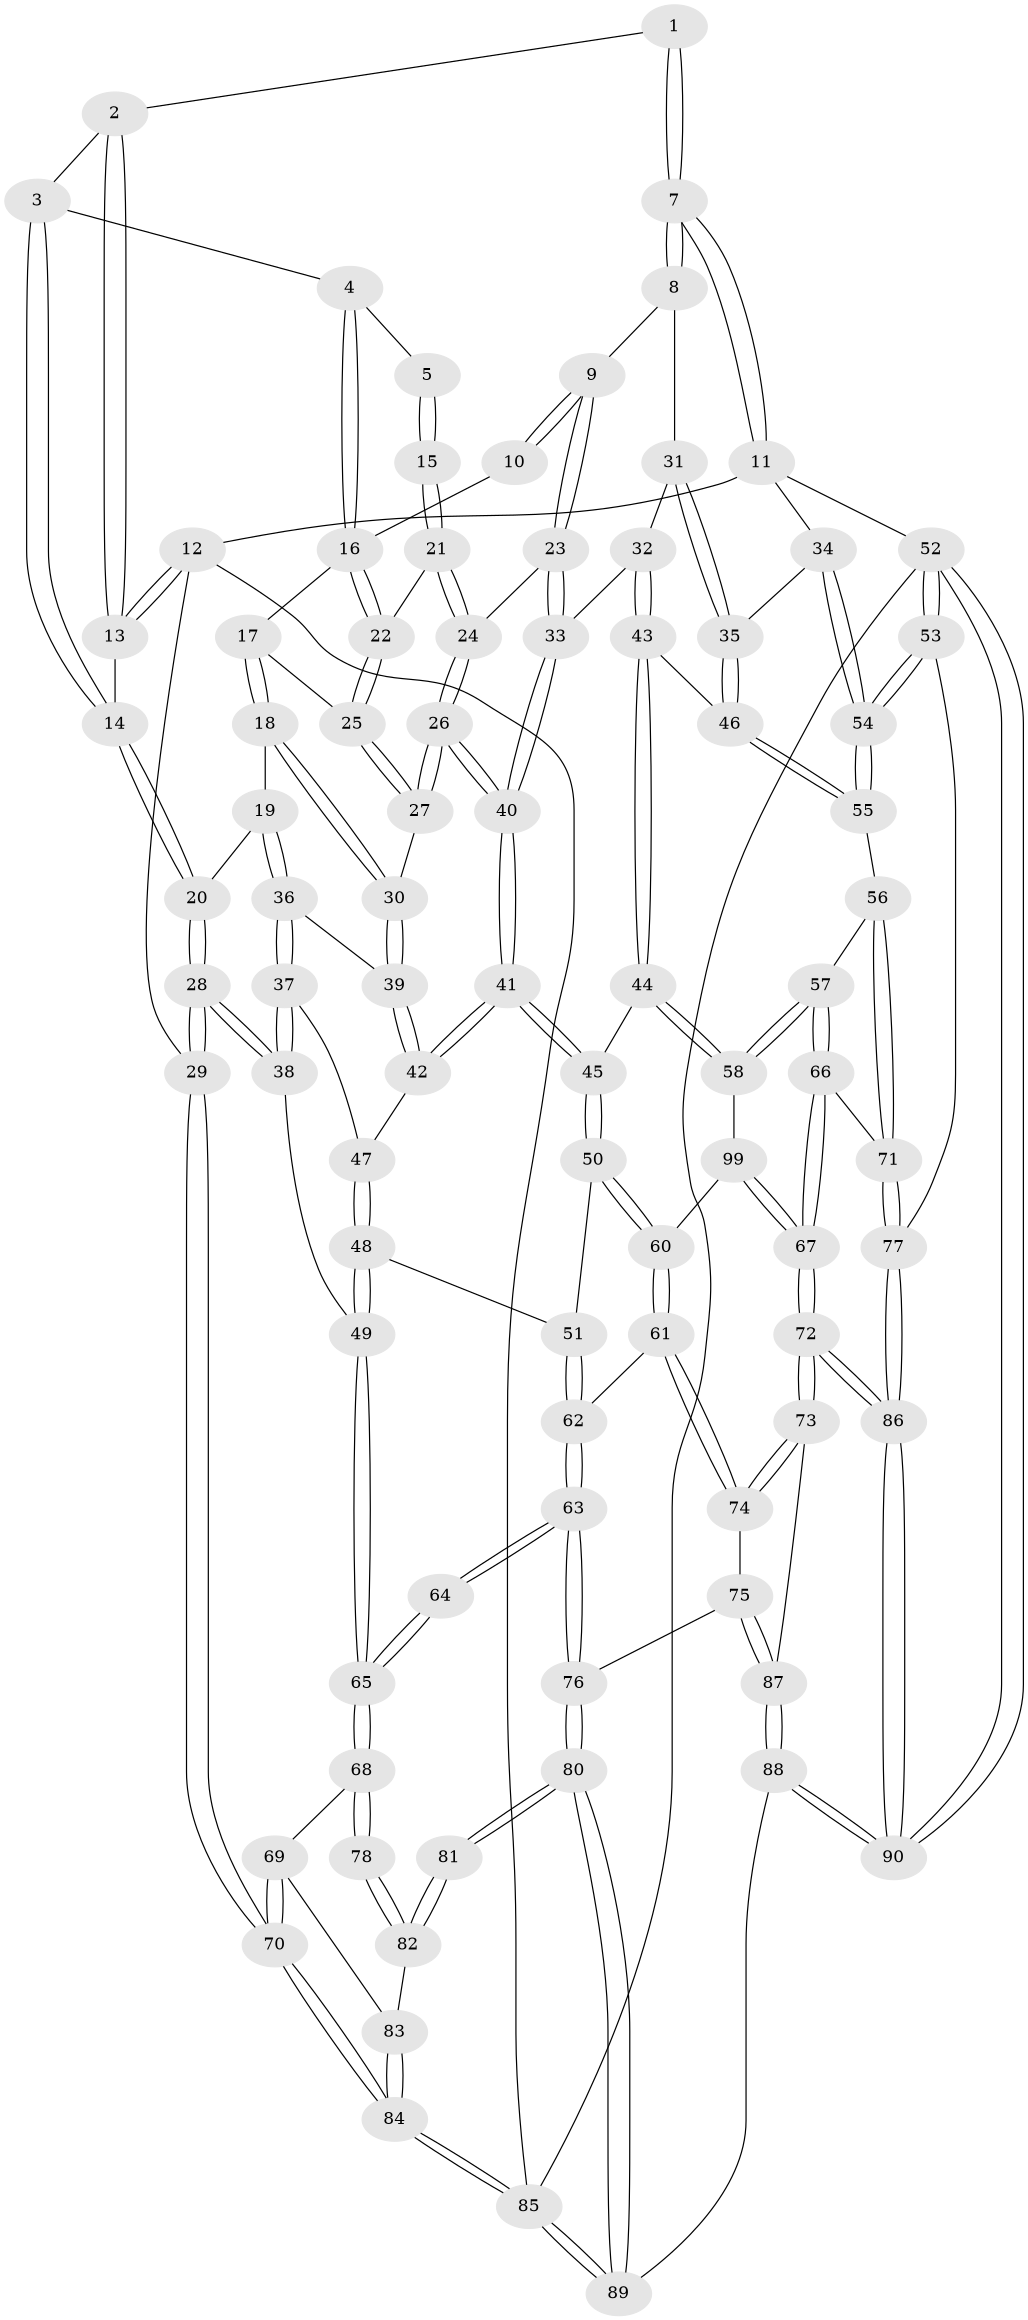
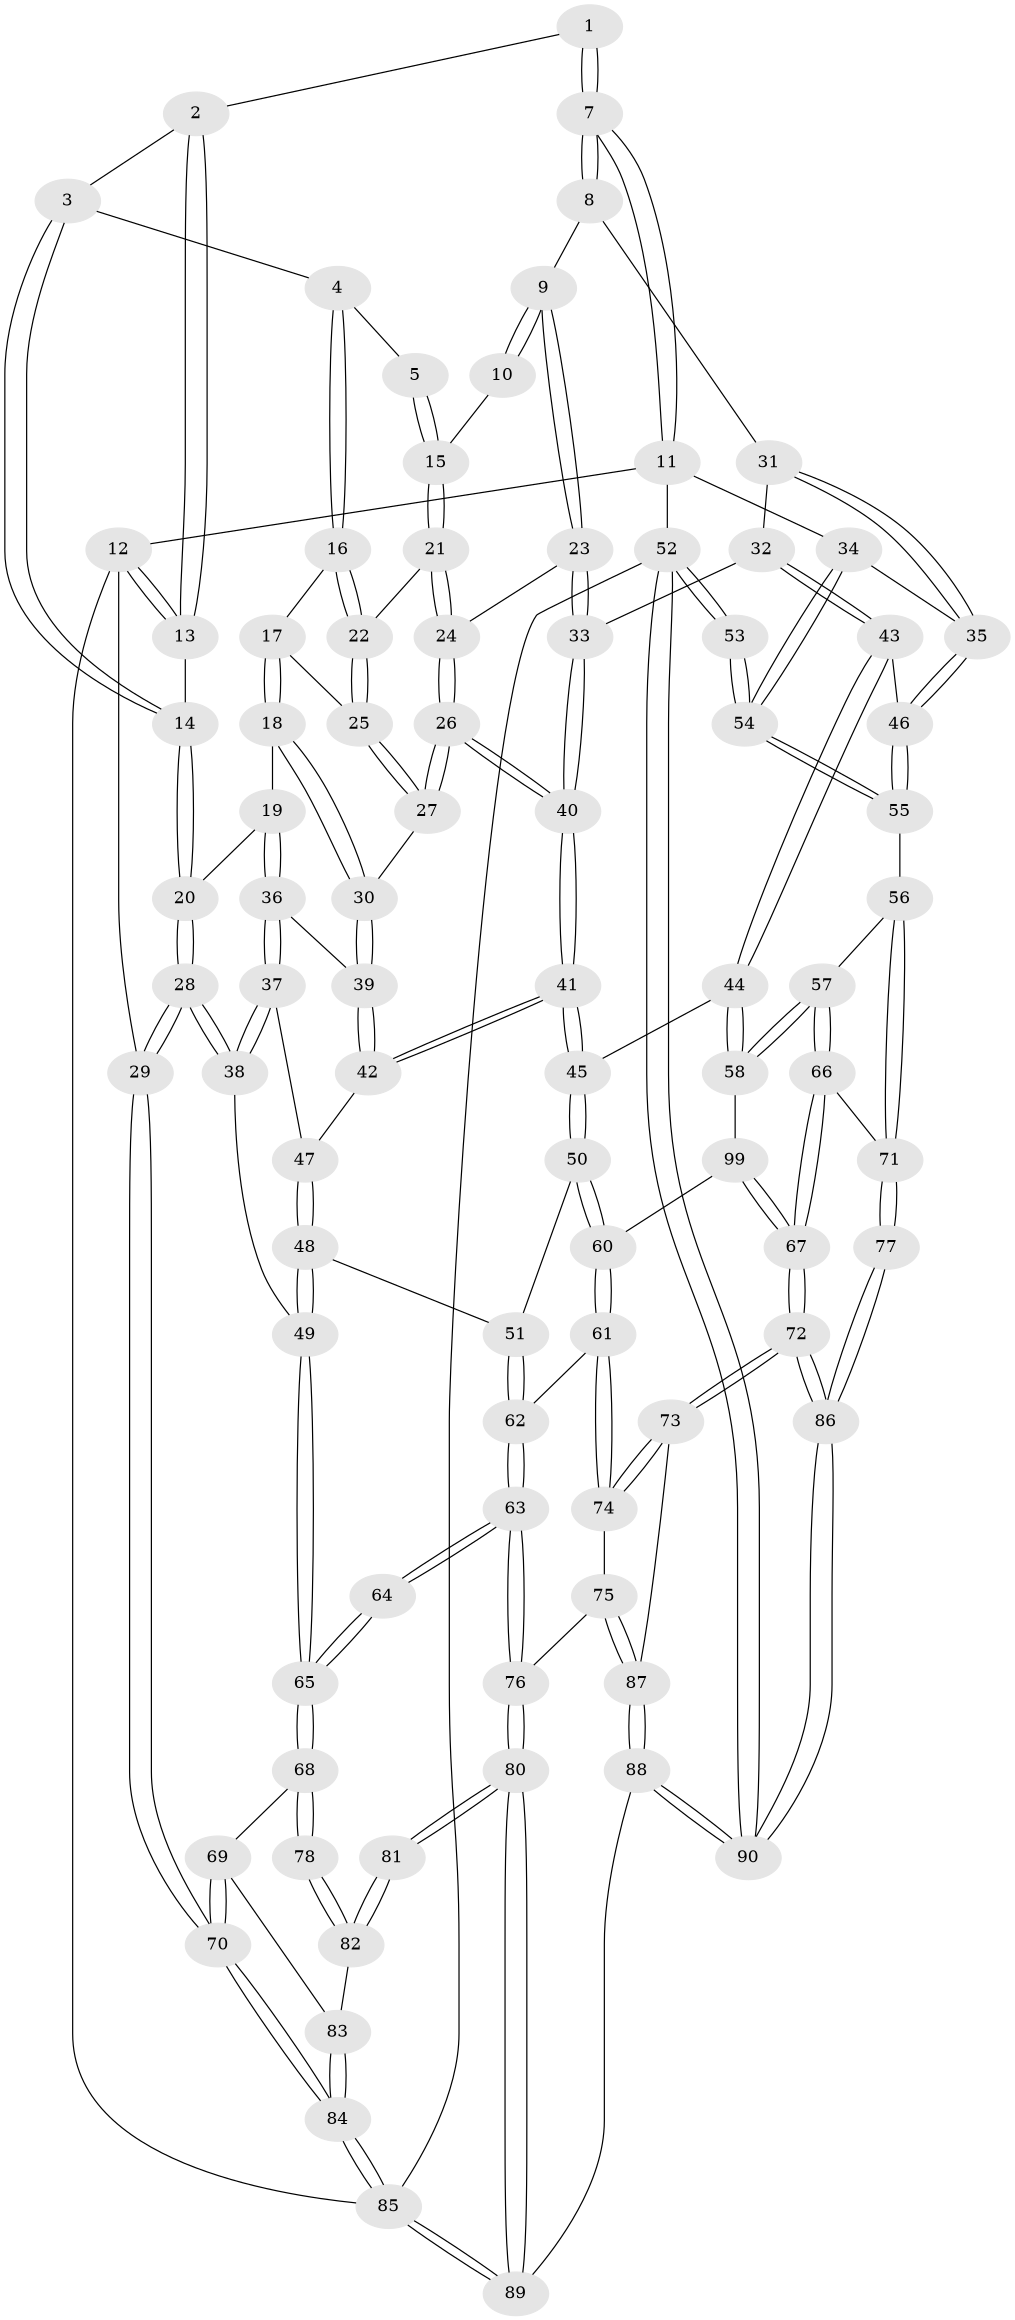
(432, 506) -> (469, 419)
(956, 947) -> none
